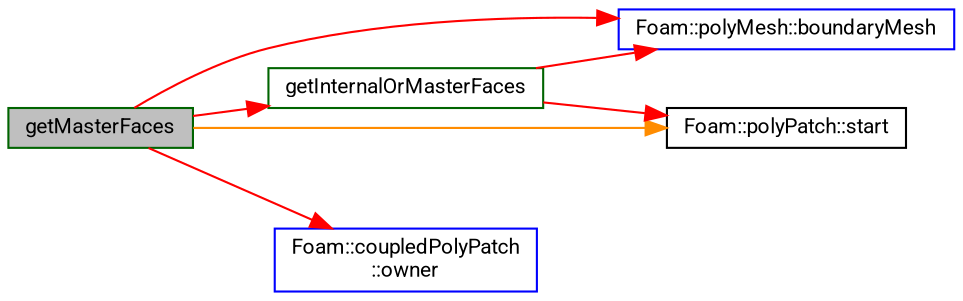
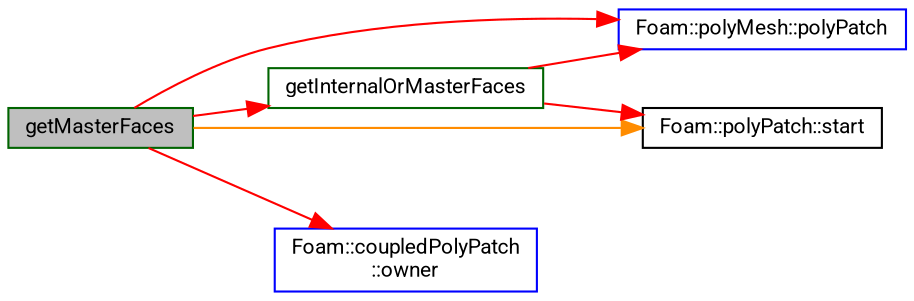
(786, 29) -> (762, 29)
